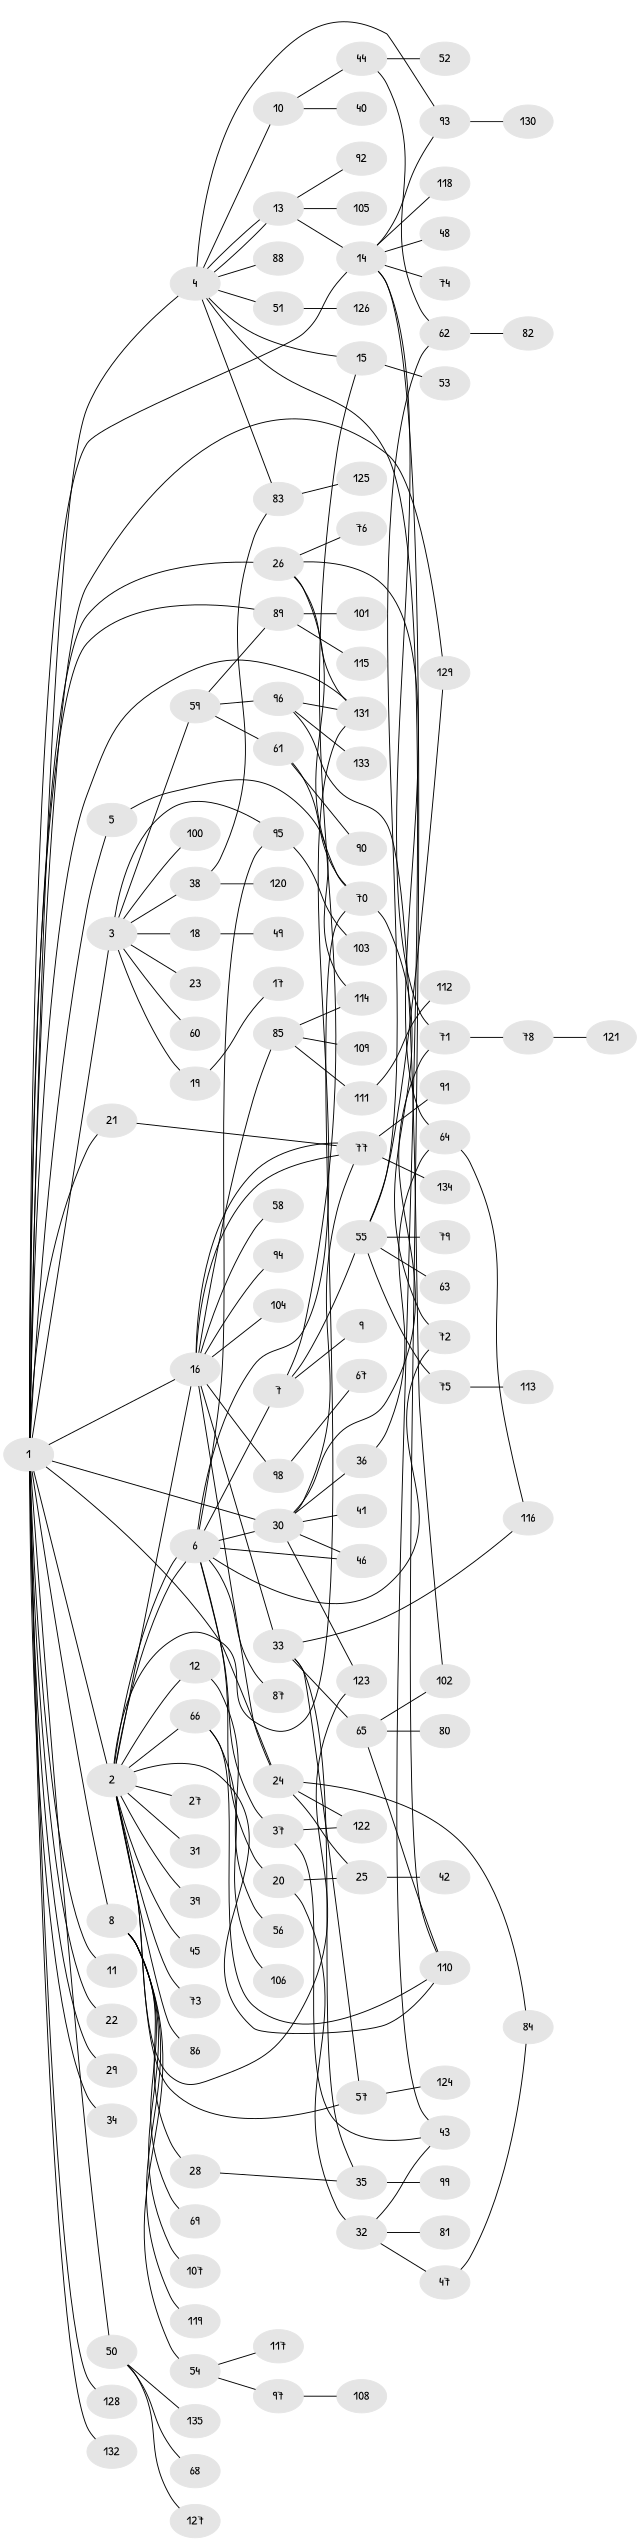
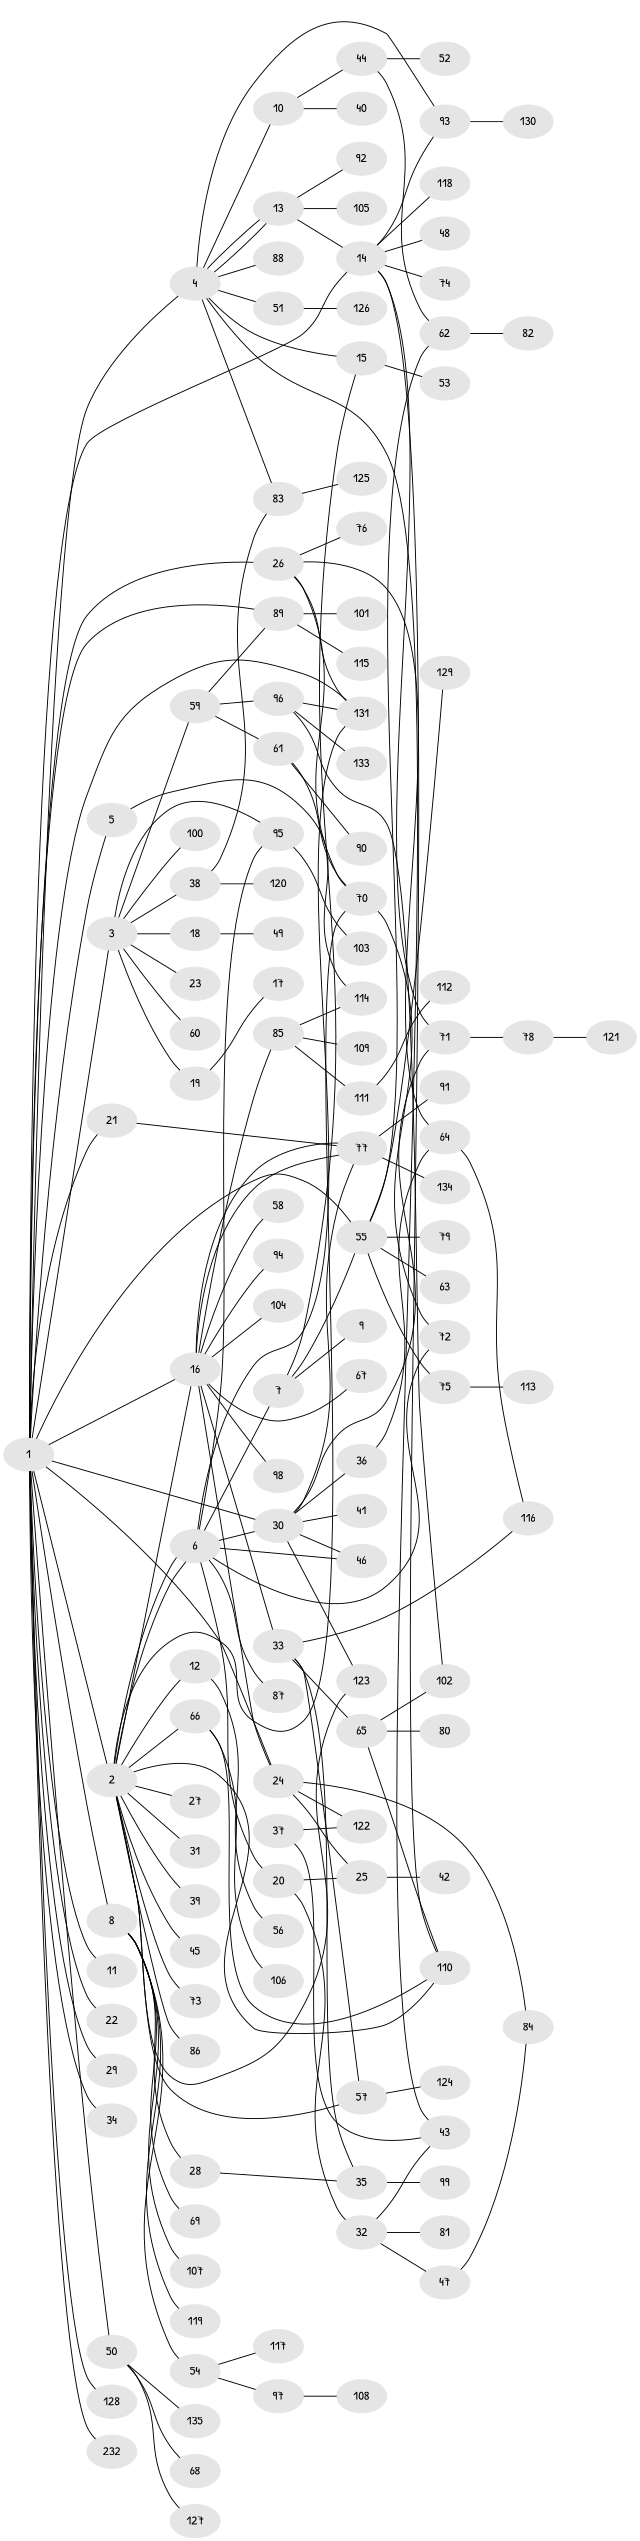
(81, 609) -> (163, 1249)
(320, 1426) -> (276, 1421)
(228, 1692) -> none
(112, 2452) -> (112, 2452)
